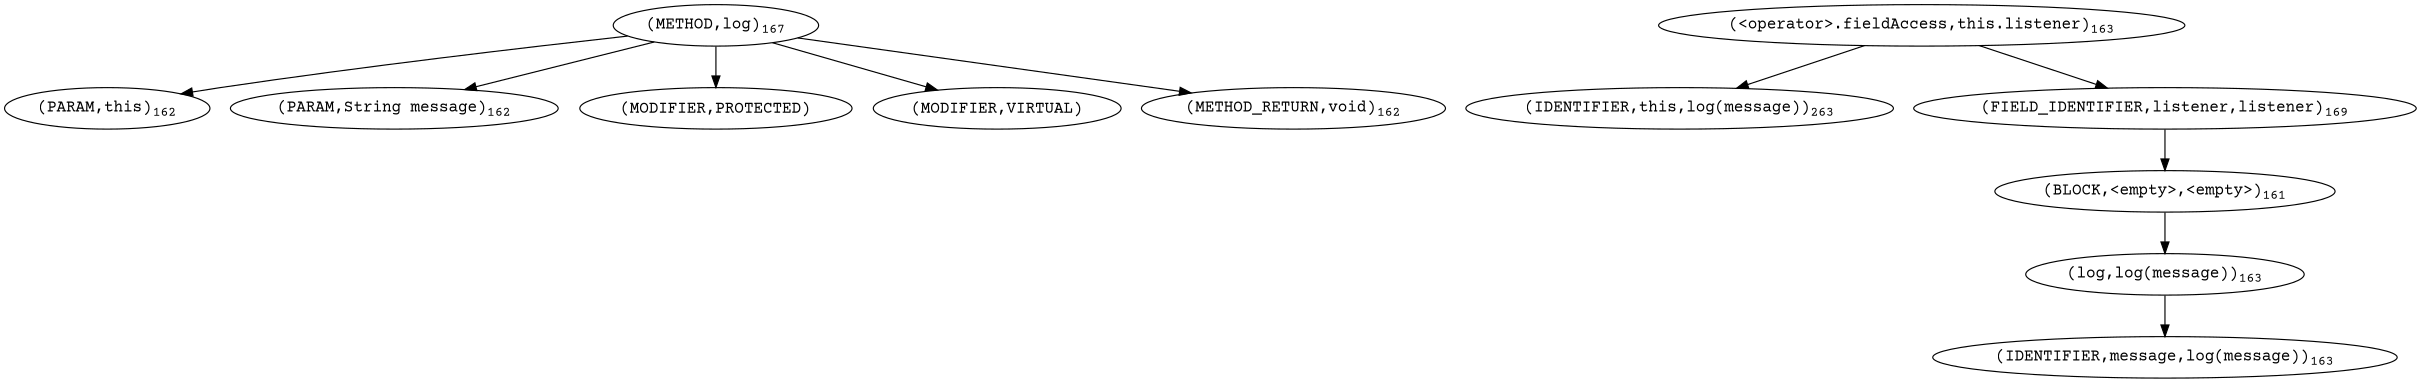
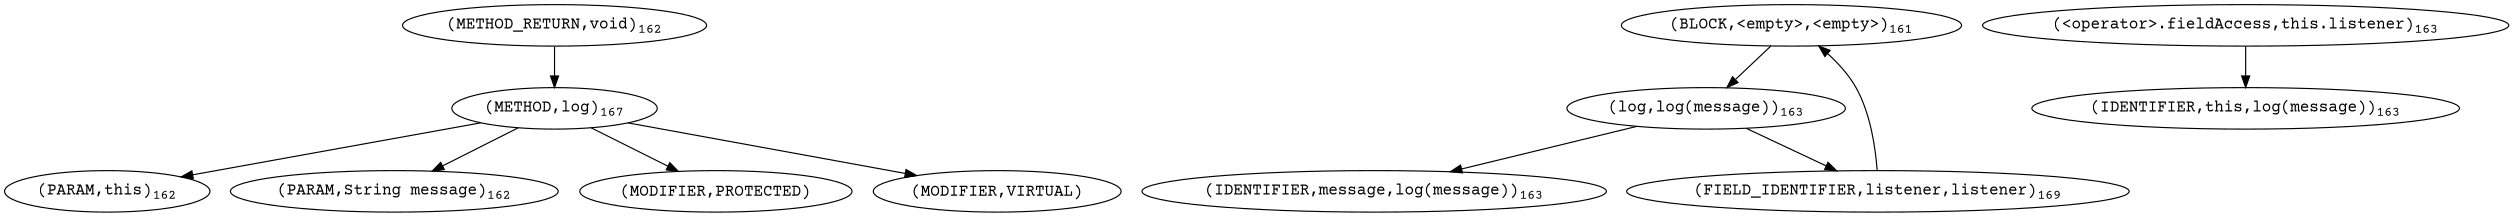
(989, 65) -> (555, 61)
(2038, 65) -> (1786, 147)
(1823, 107) -> (2389, 107)
